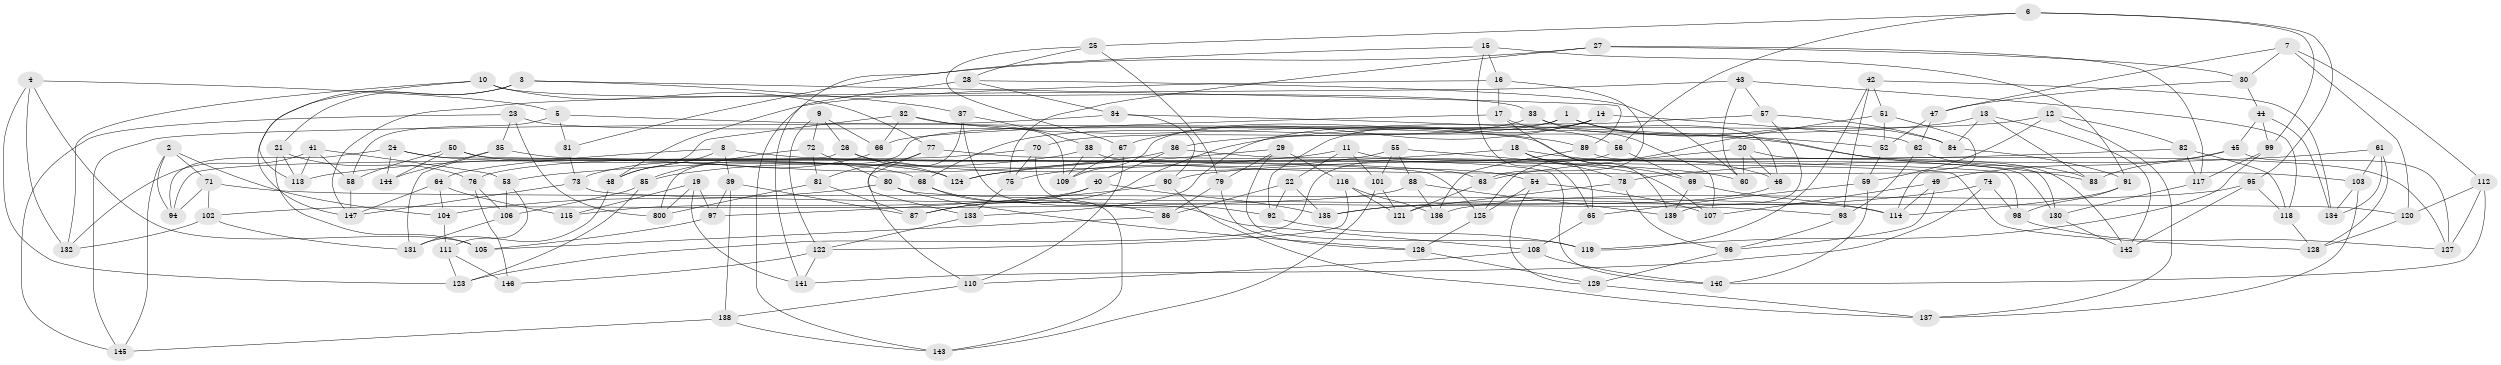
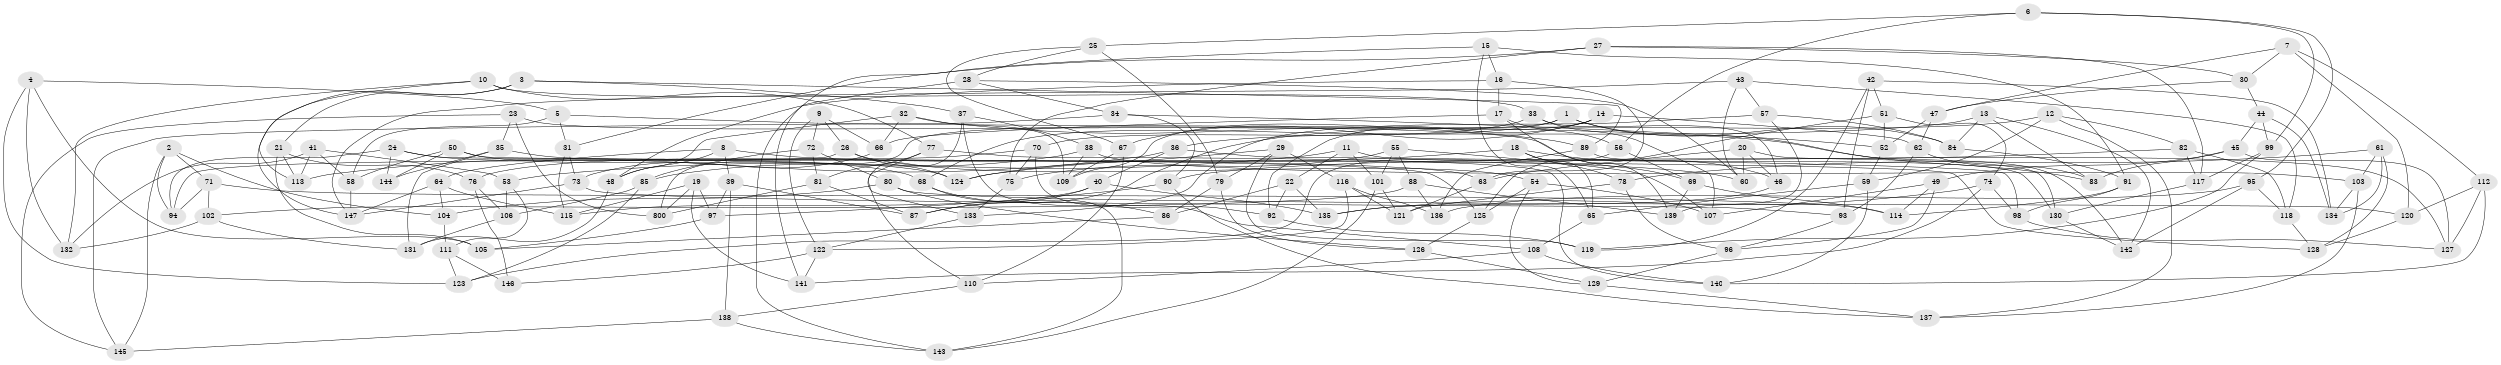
(1972, 145) -> (1989, 128)
none -> (559, 182)
